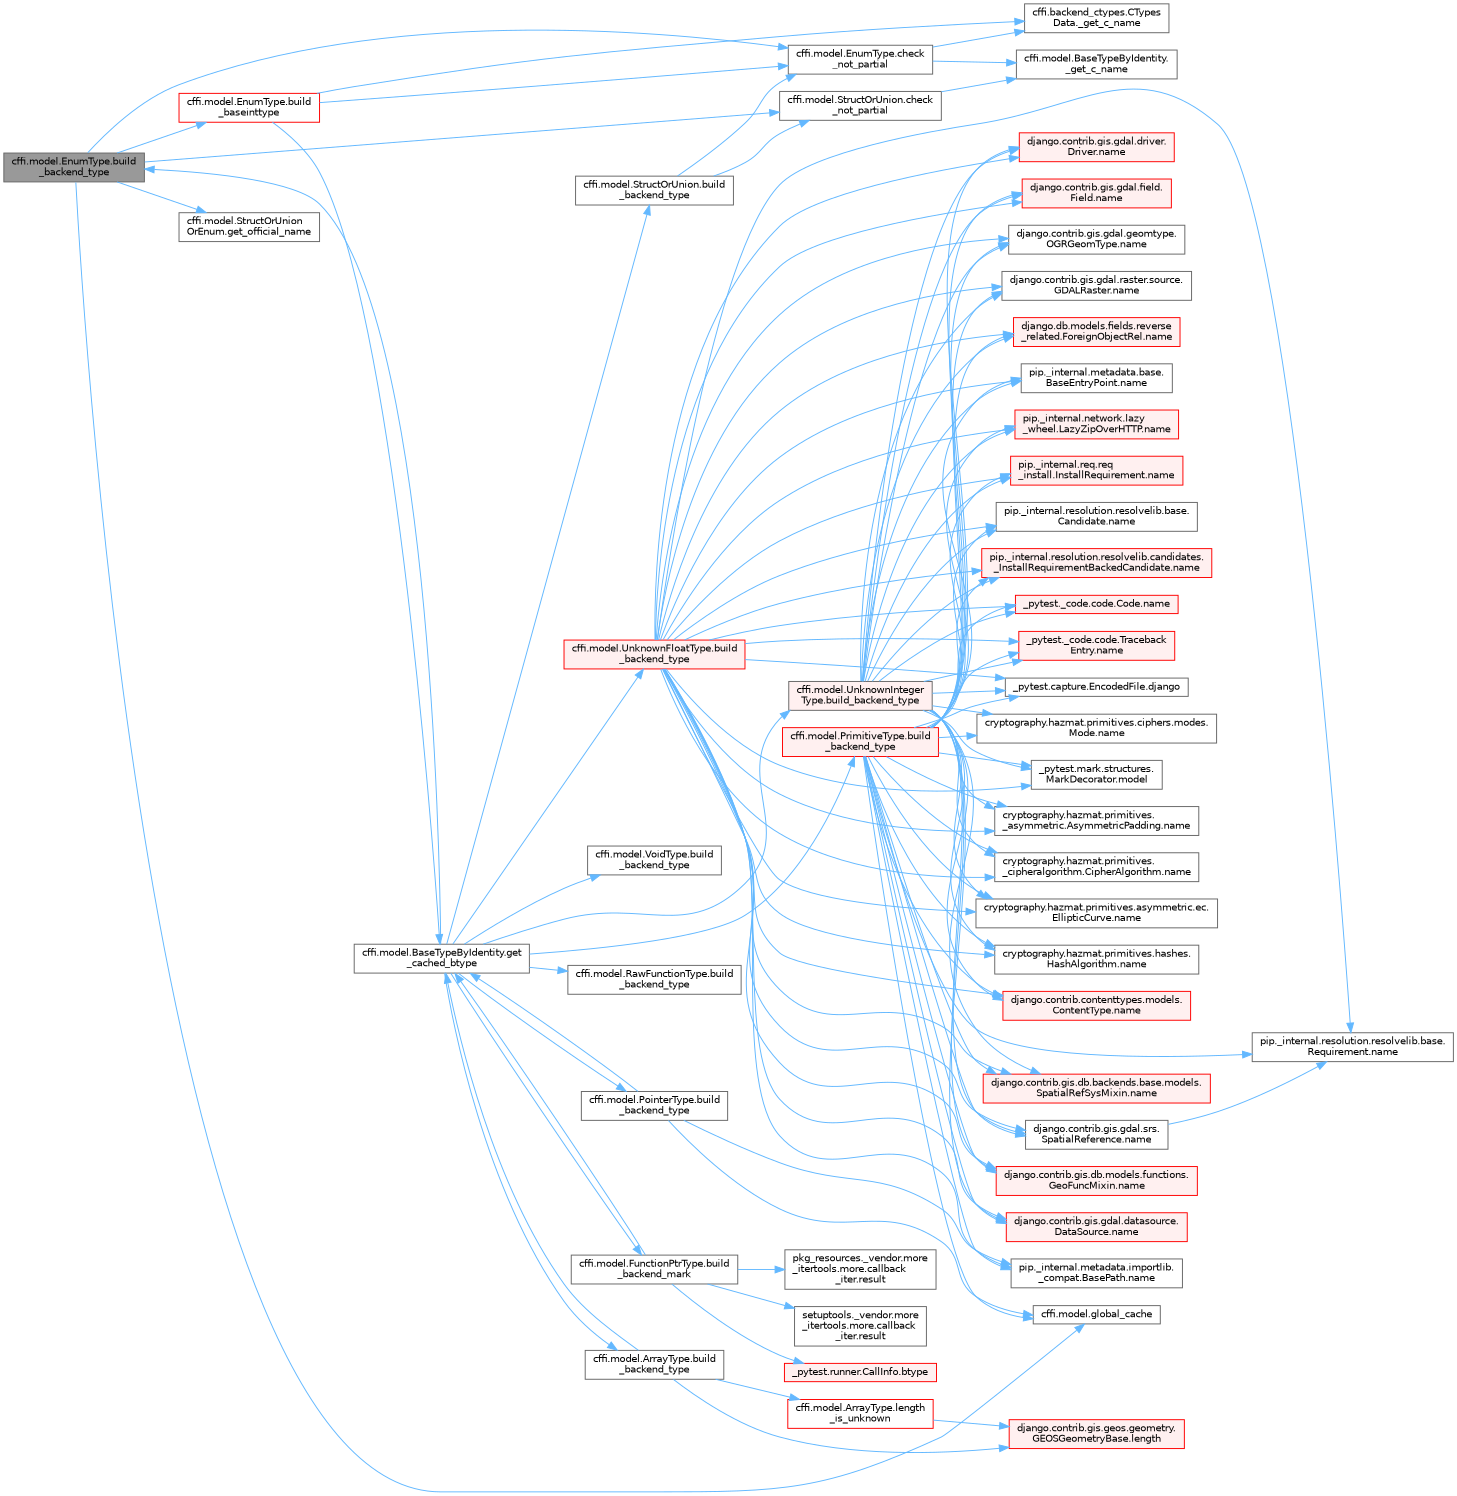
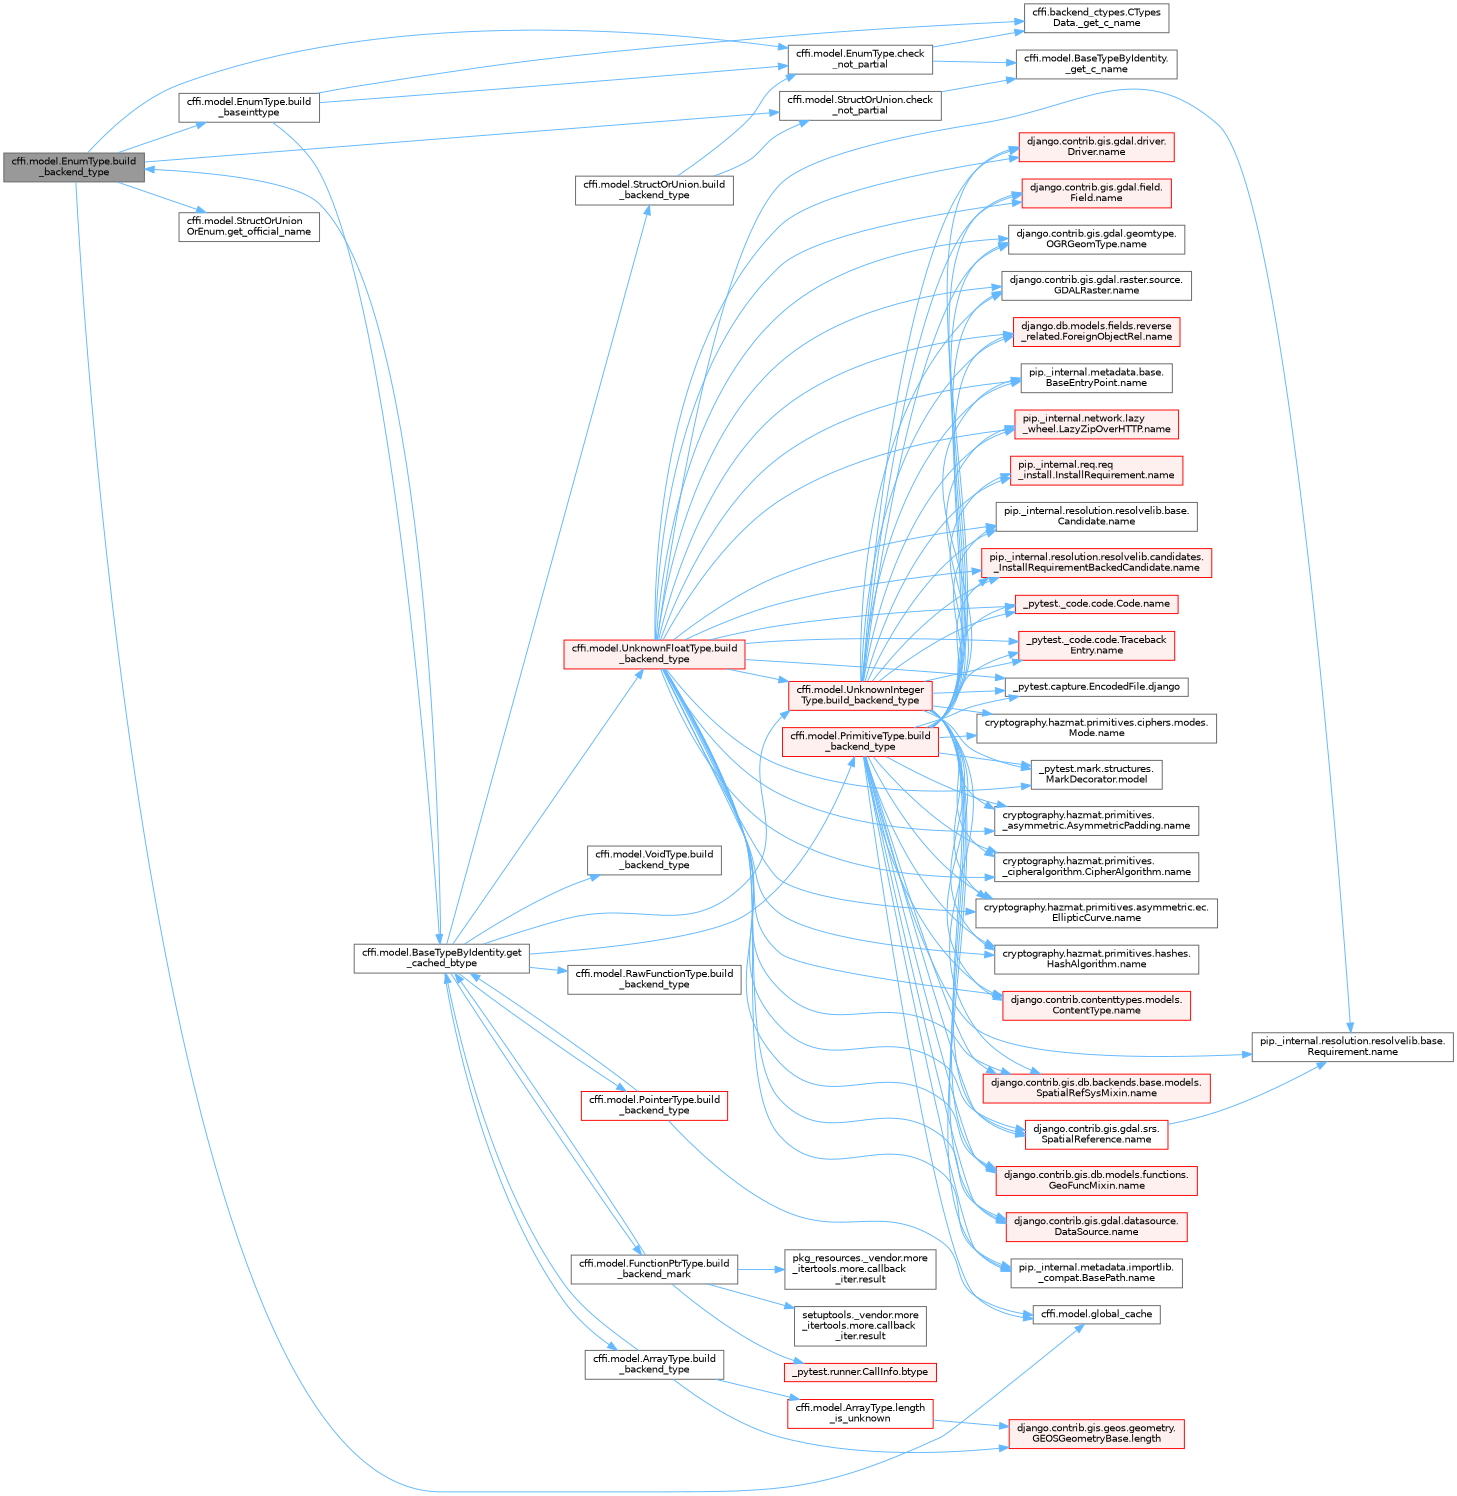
(249, 108) -> (249, 108)
(816, 524) -> (753, 674)
(860, 696) -> (860, 696)
(654, 1106) -> (654, 1106)
(1097, 1135) -> (1097, 1135)
(852, 1179) -> (956, 995)
